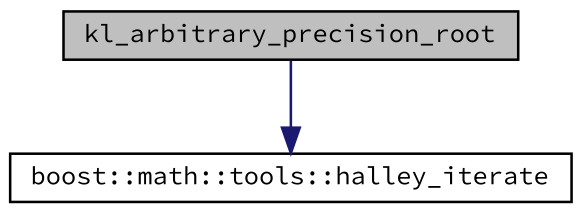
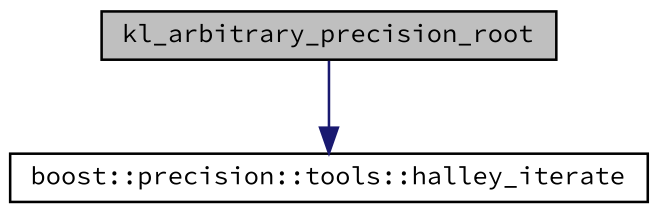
(291, 178) -> (329, 178)
